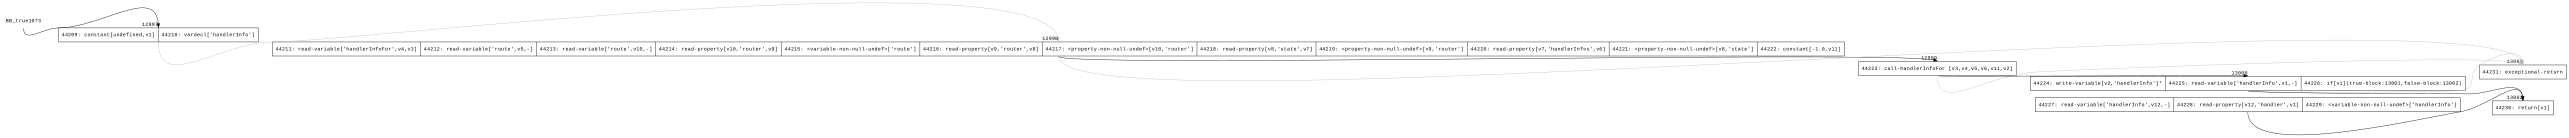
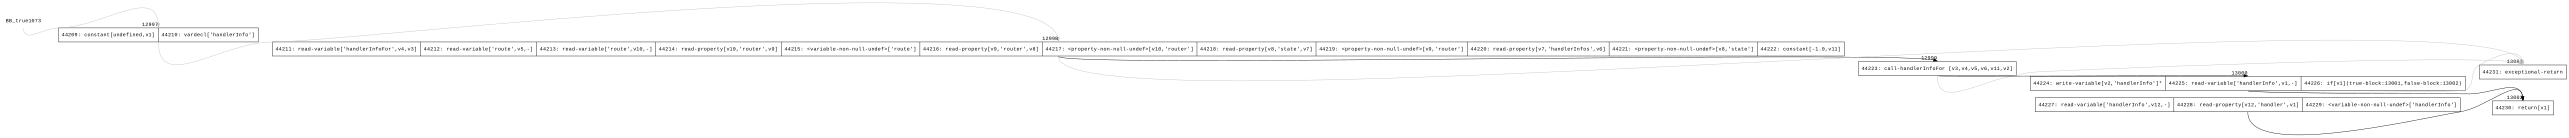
(93, 21) -> (93, 21)
